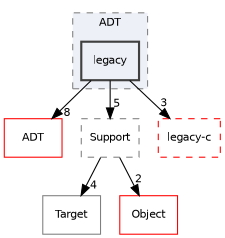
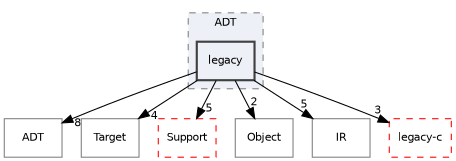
(33, 138) -> (33, 138)
(110, 138) -> (187, 138)
none -> (341, 138)
(93, 172) -> (173, 96)
(127, 172) -> (243, 95)
(149, 215) -> (264, 138)
